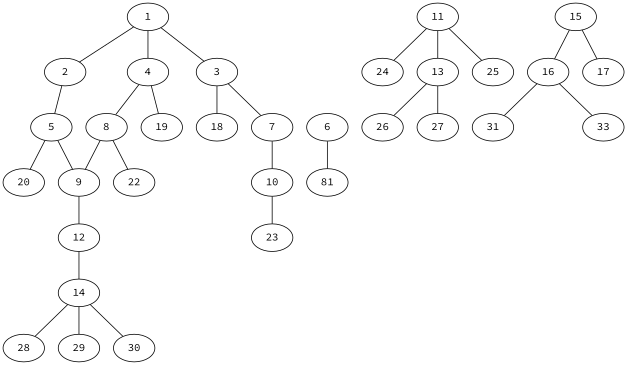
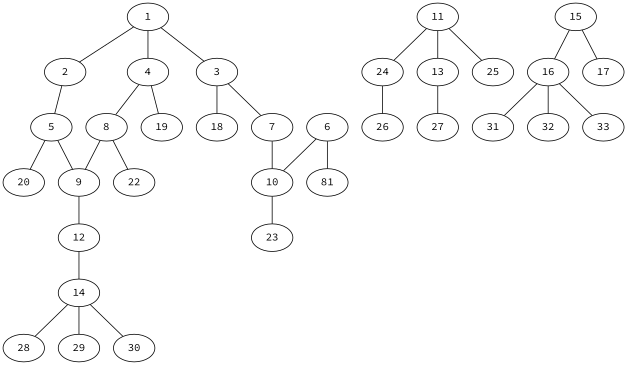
(410, 100) -> (383, 100)
none -> (548, 127)
none -> (300, 155)
